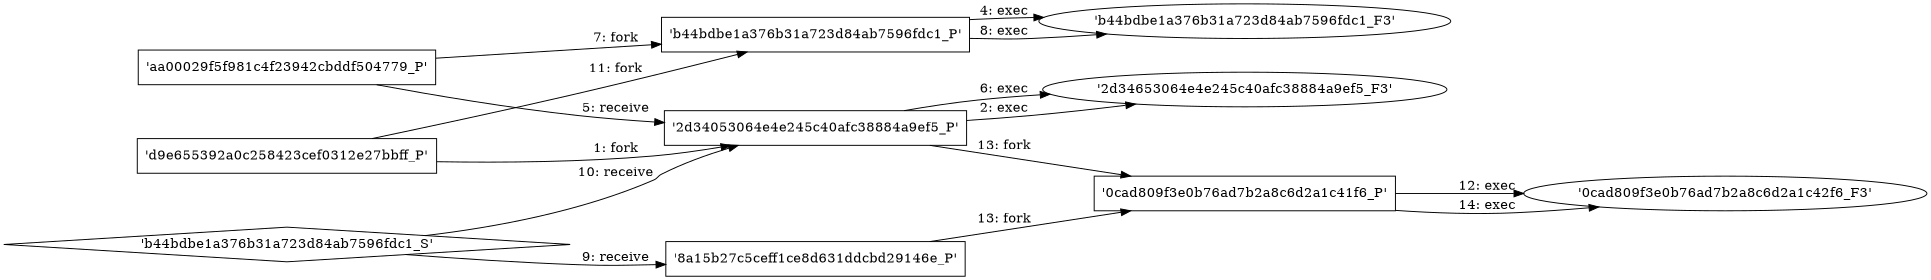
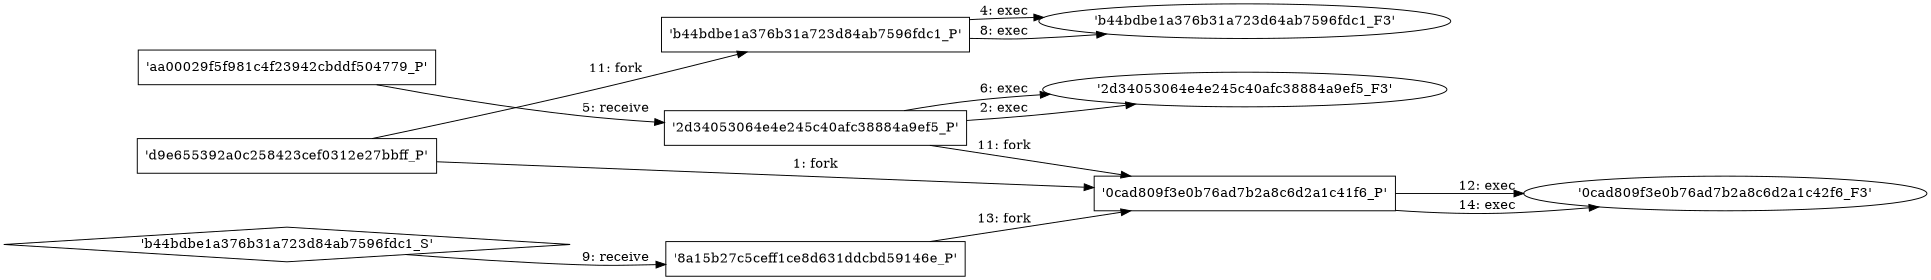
(1245, 21) -> (1245, 21)
(544, 51) -> none
(1245, 90) -> (1245, 90)
(1004, 146) -> (1004, 146)
(579, 160) -> (760, 174)
(581, 205) -> none
(815, 259) -> (815, 259)
